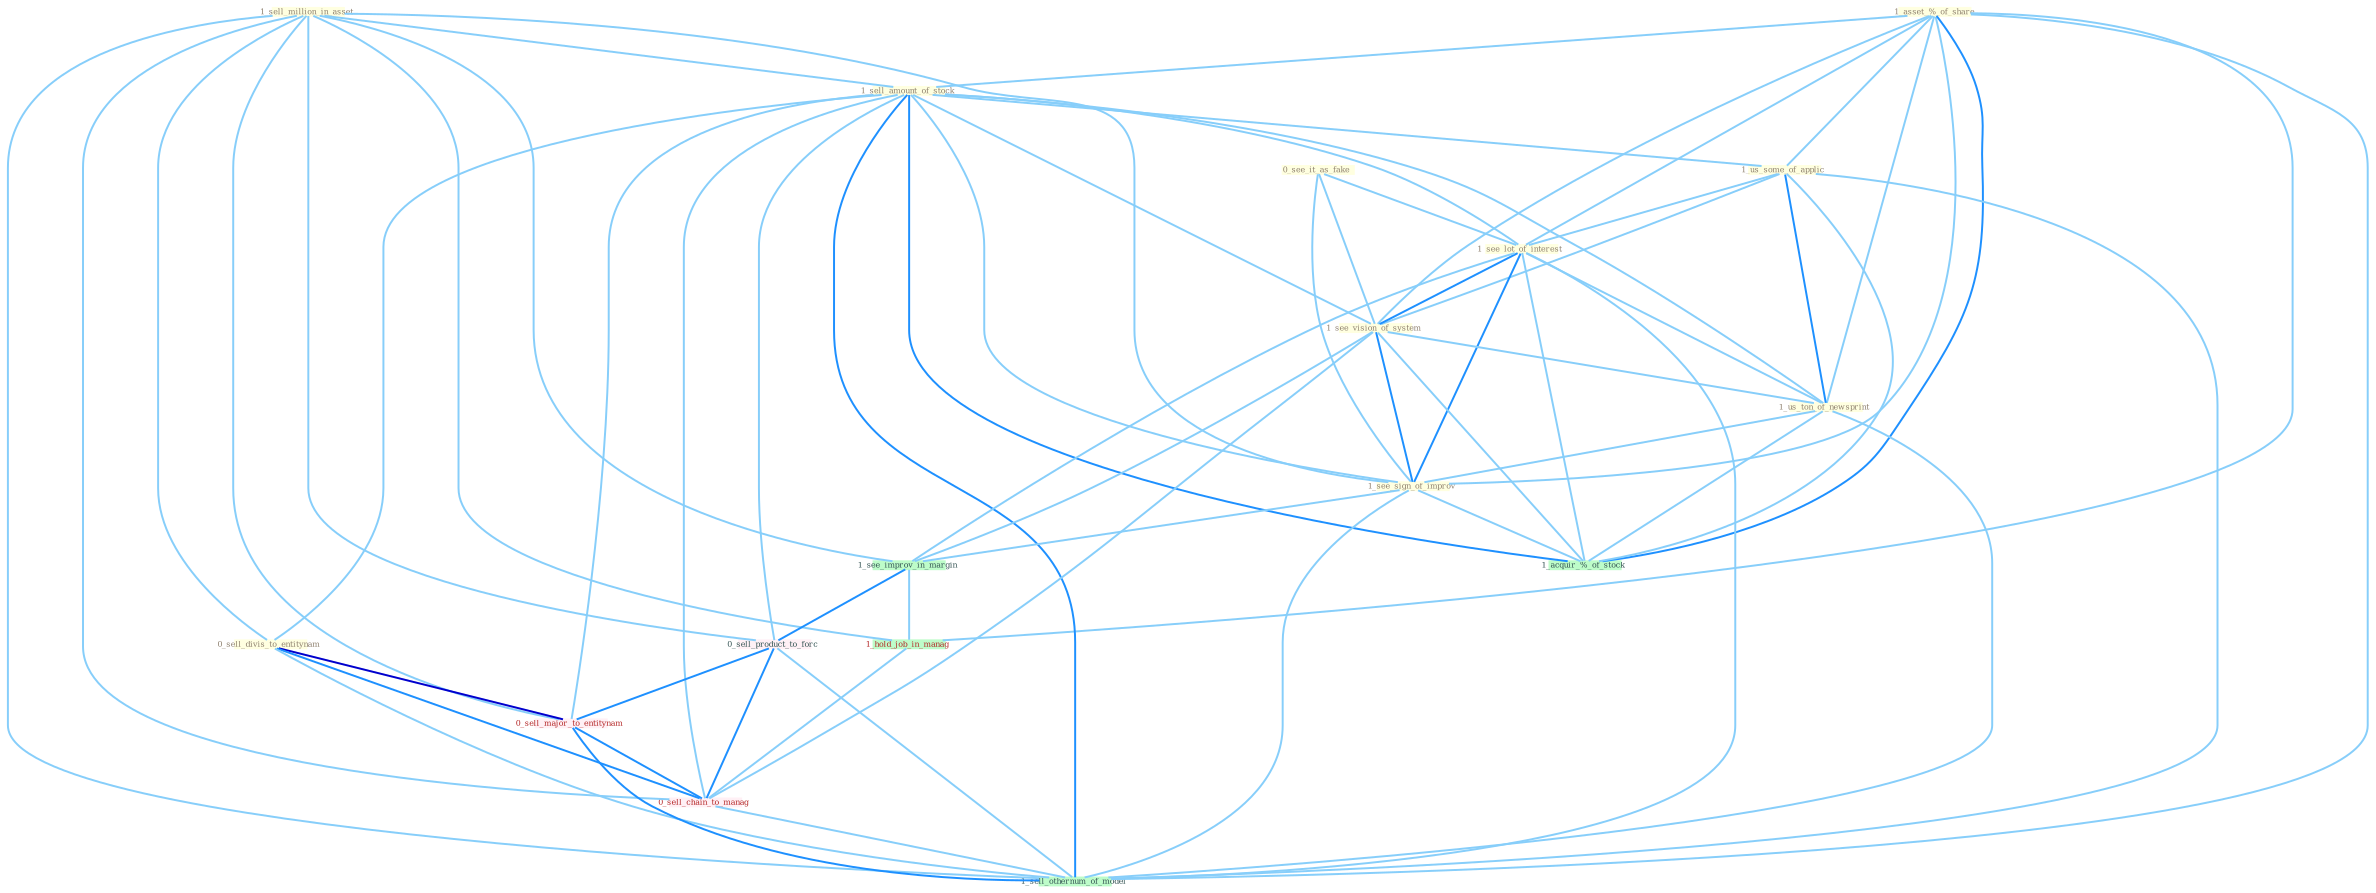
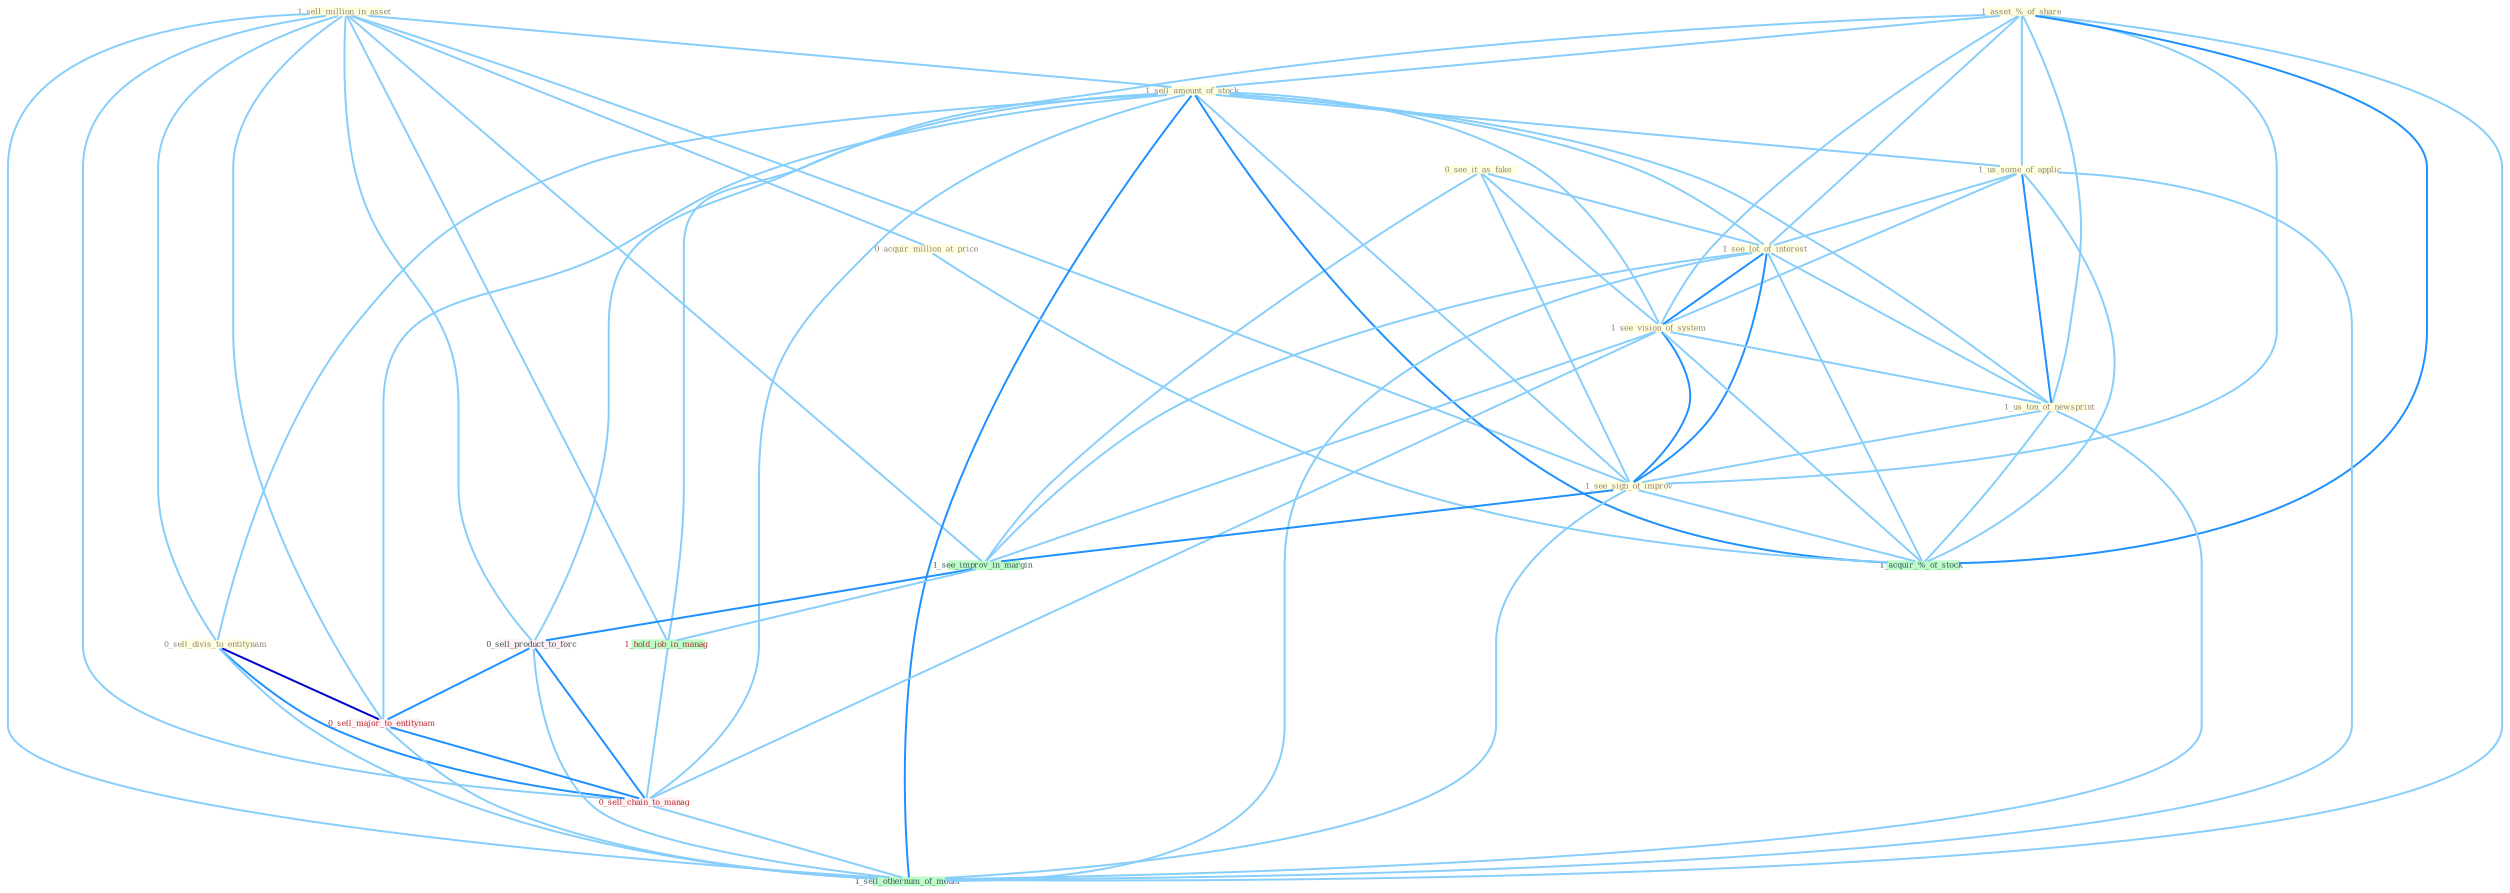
none -> (929, 249)
none -> (1215, 348)
(1161, 526) -> (1307, 526)
(786, 854) -> (615, 843)
